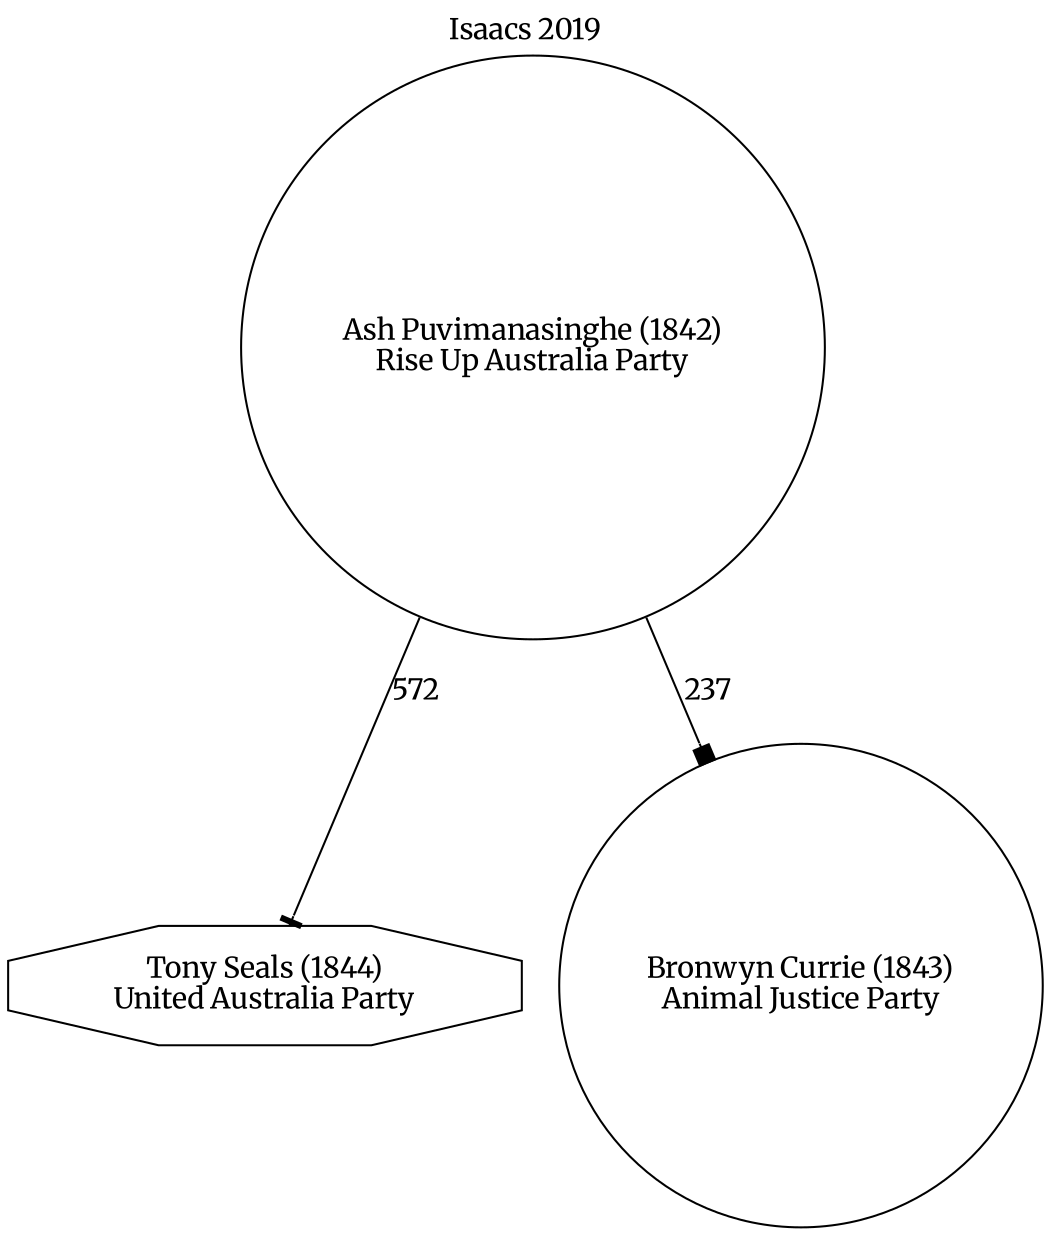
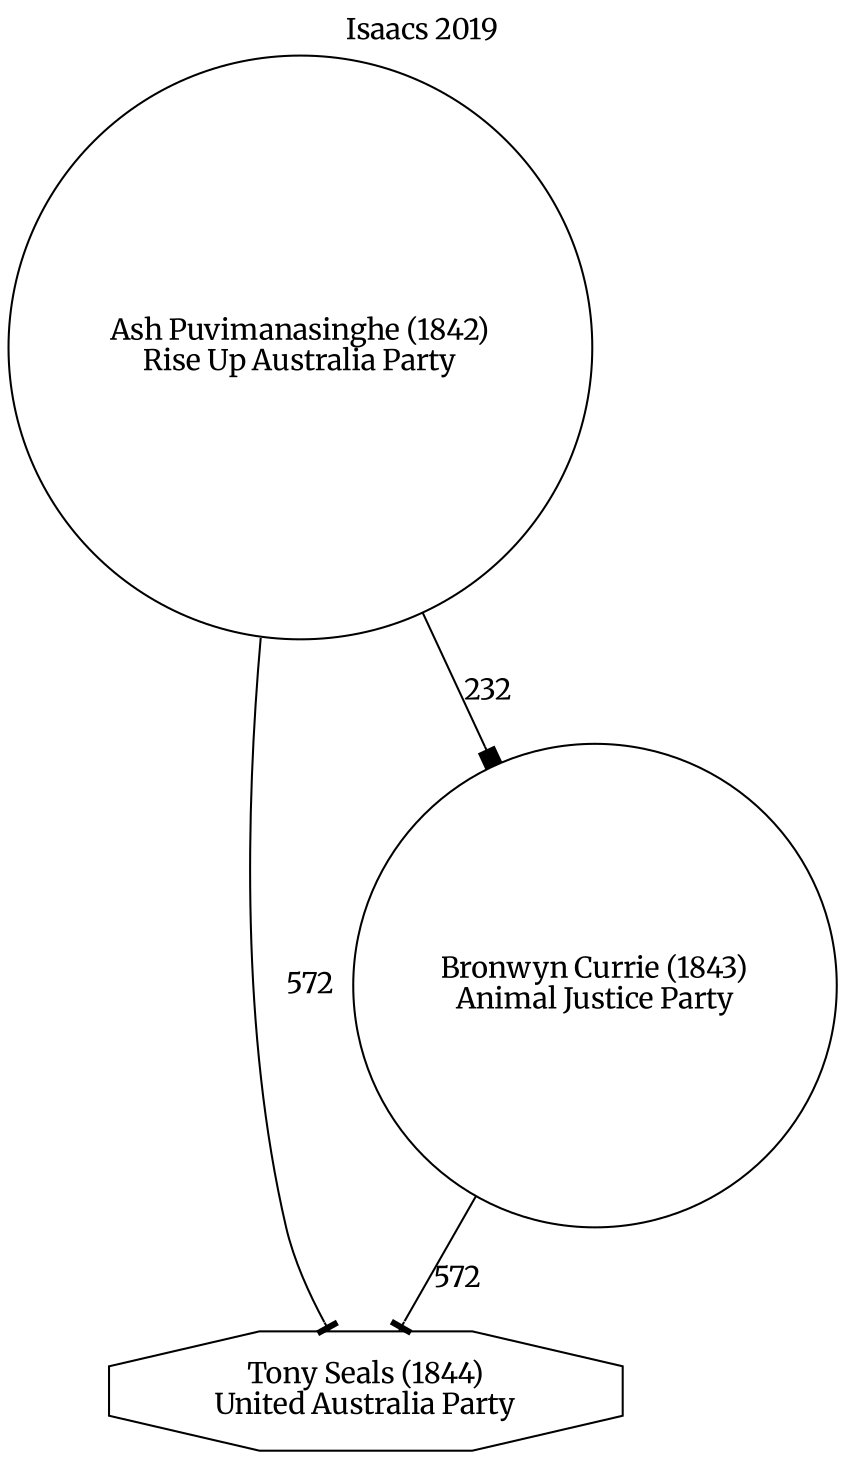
(709, 692) -> (489, 692)
none -> (440, 1259)
